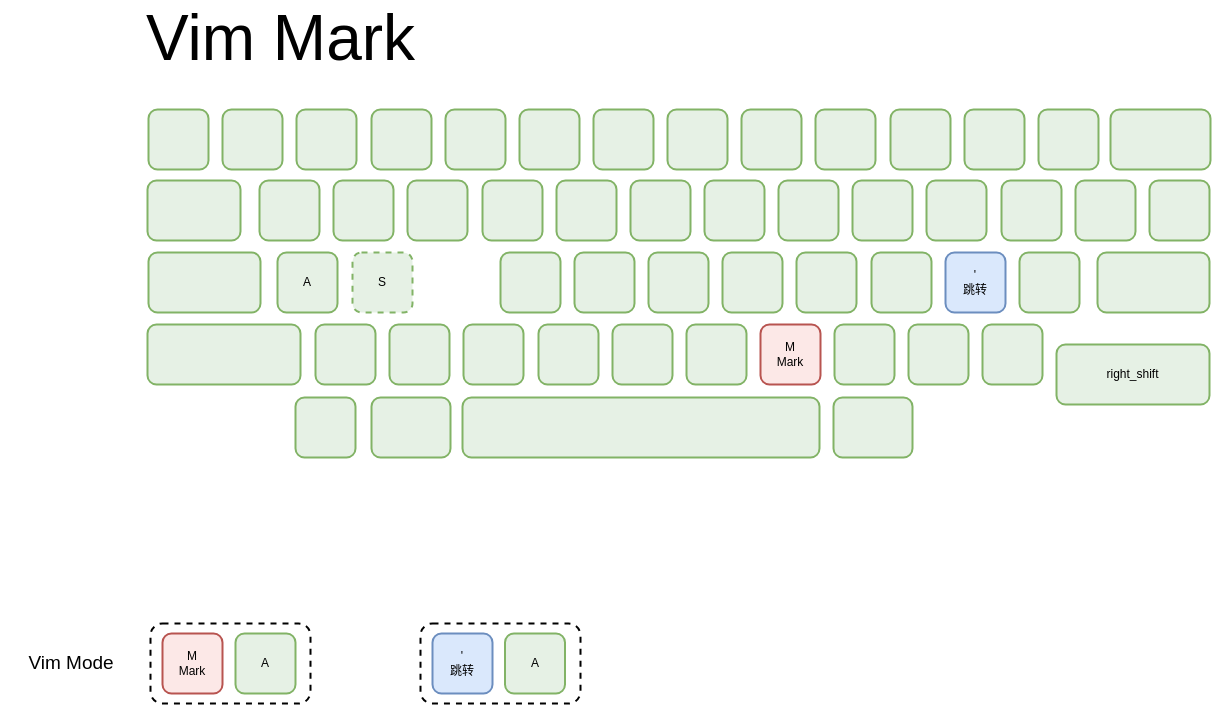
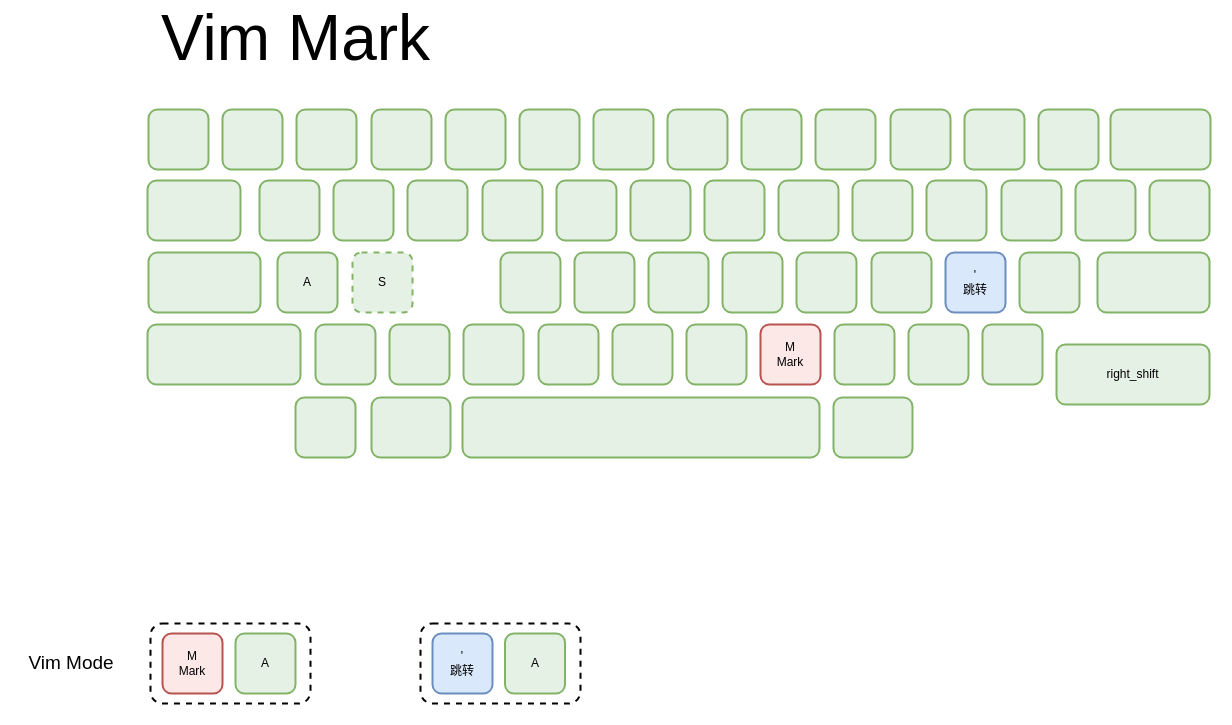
(281, 39) -> (296, 39)
